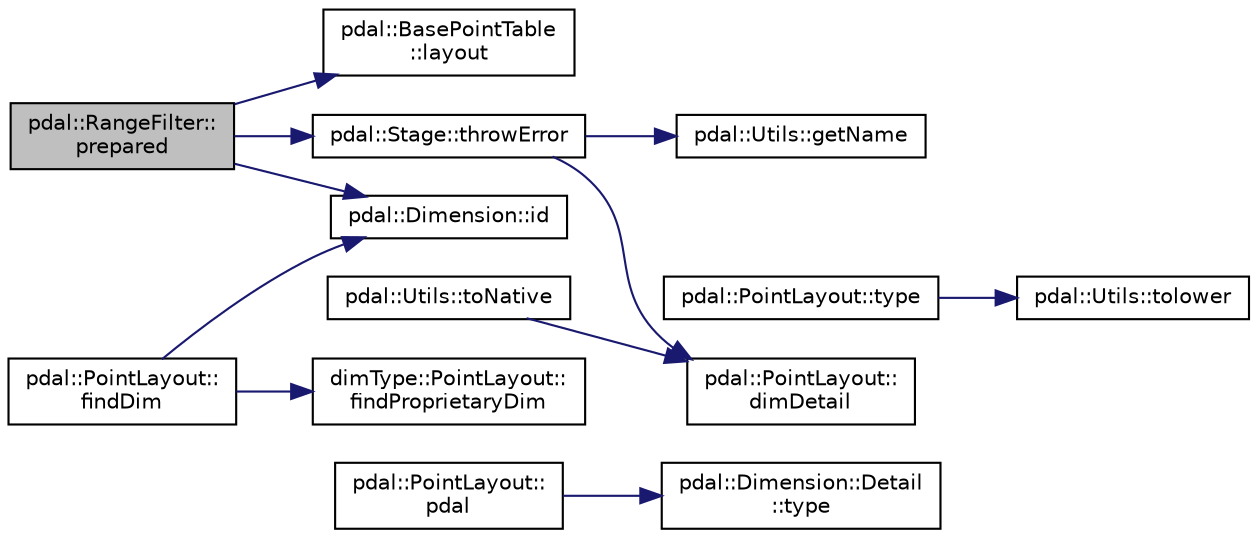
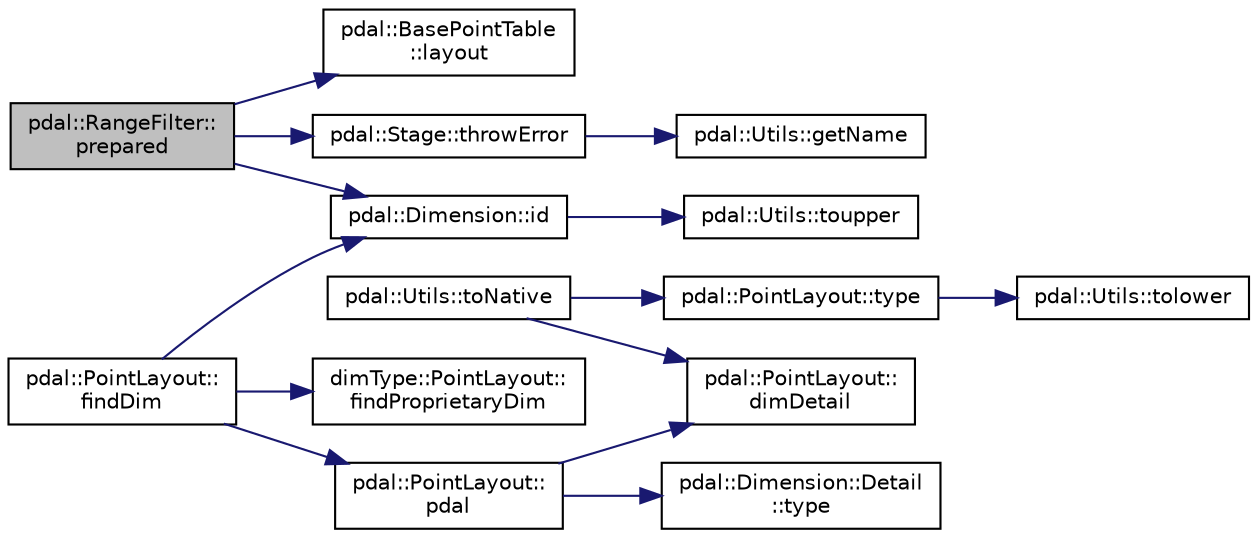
none -> (801, 217)
(622, 245) -> (615, 447)
none -> (606, 298)
none -> (275, 440)
